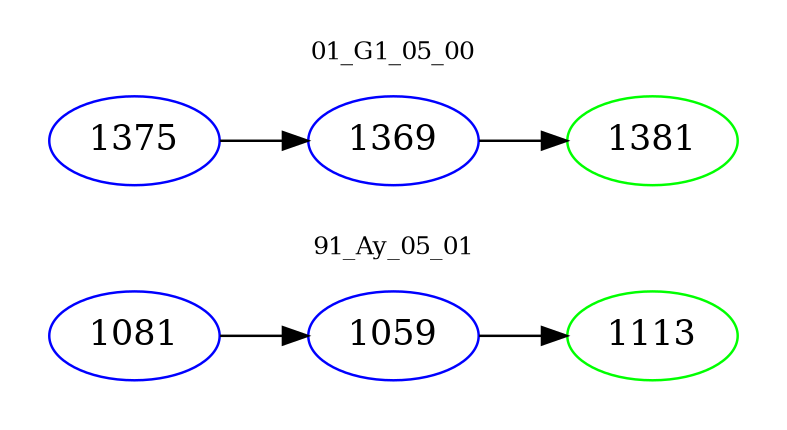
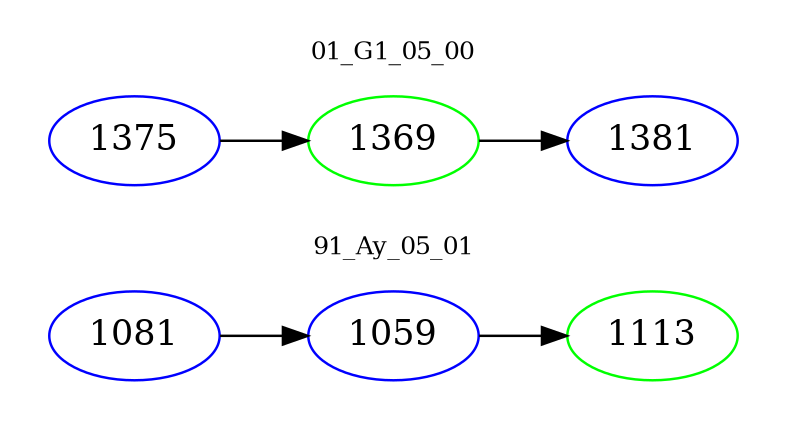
(393, 141) -> (393, 141)
(653, 141) -> (653, 141)
